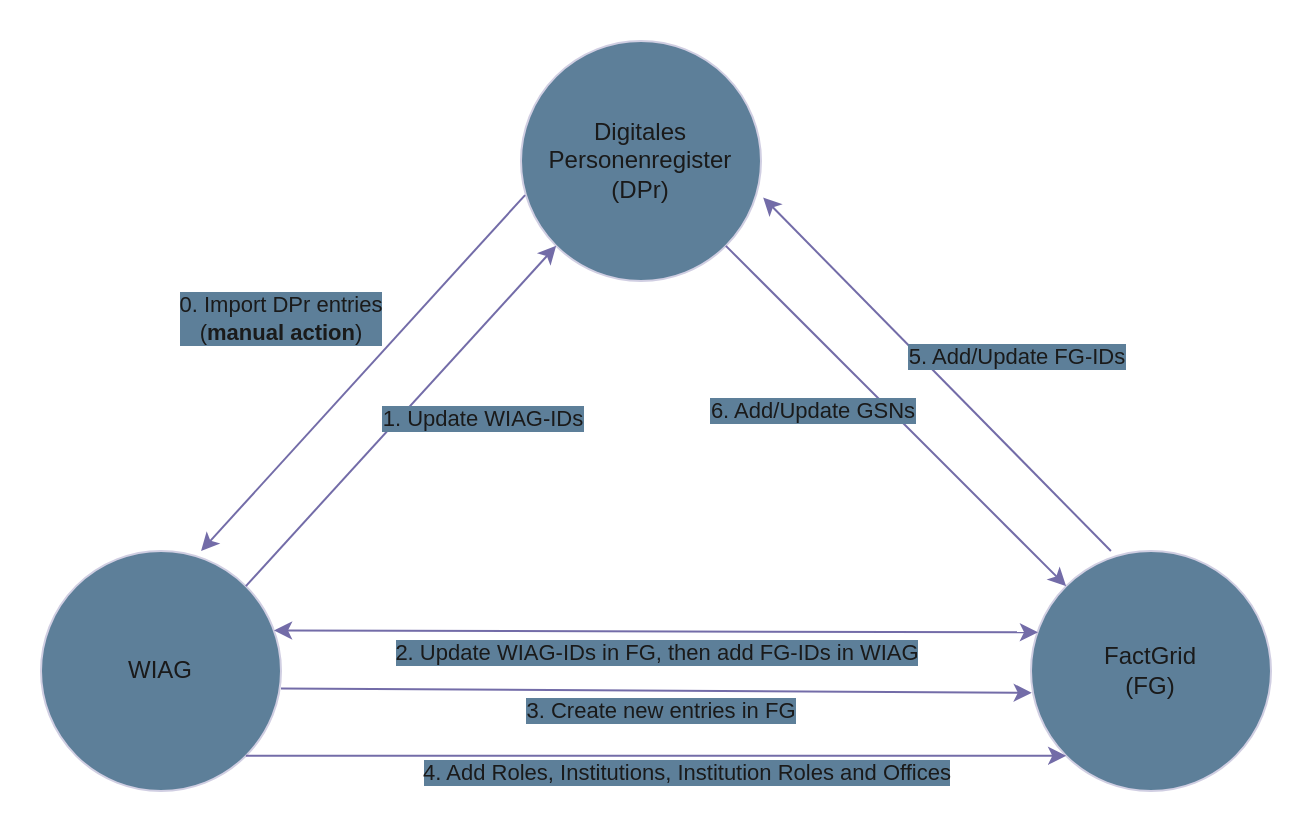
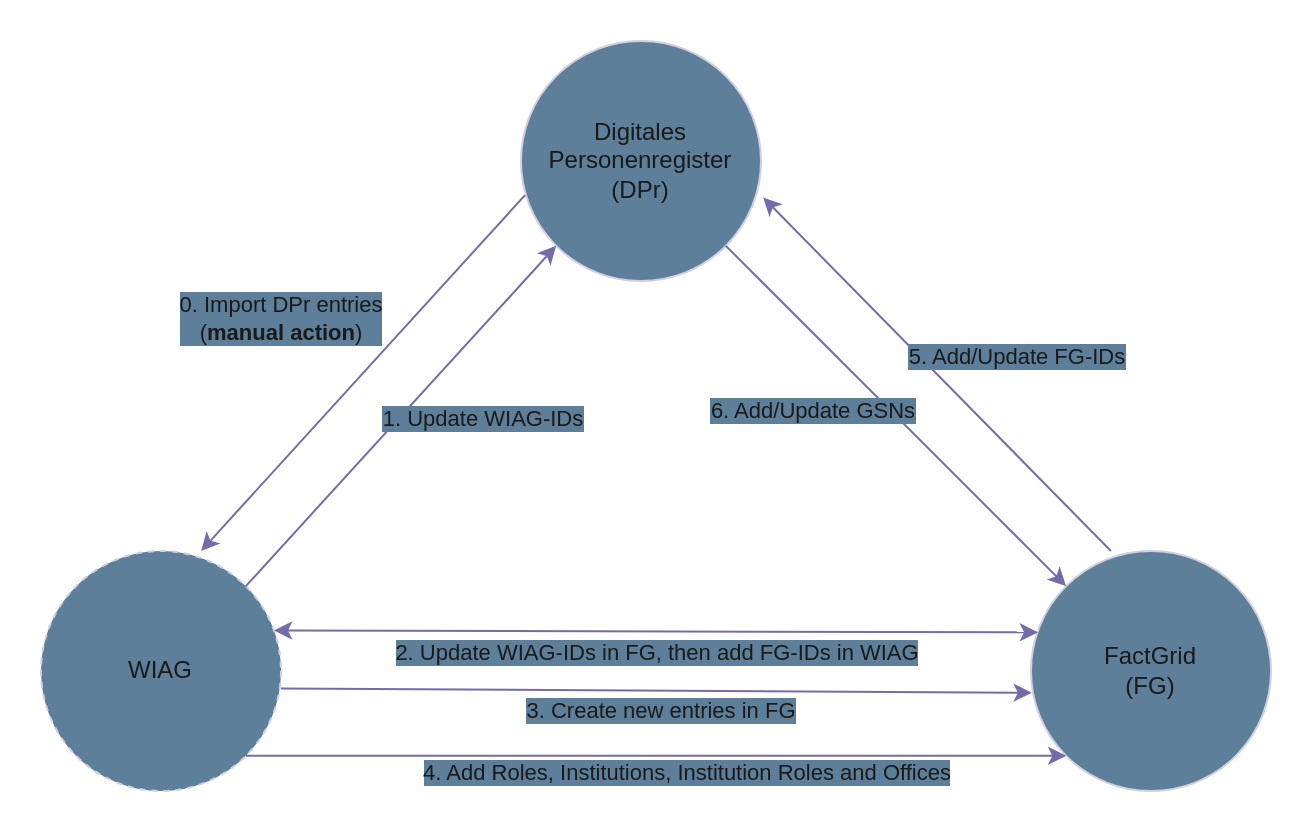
(161, 671) -> (161, 671)
